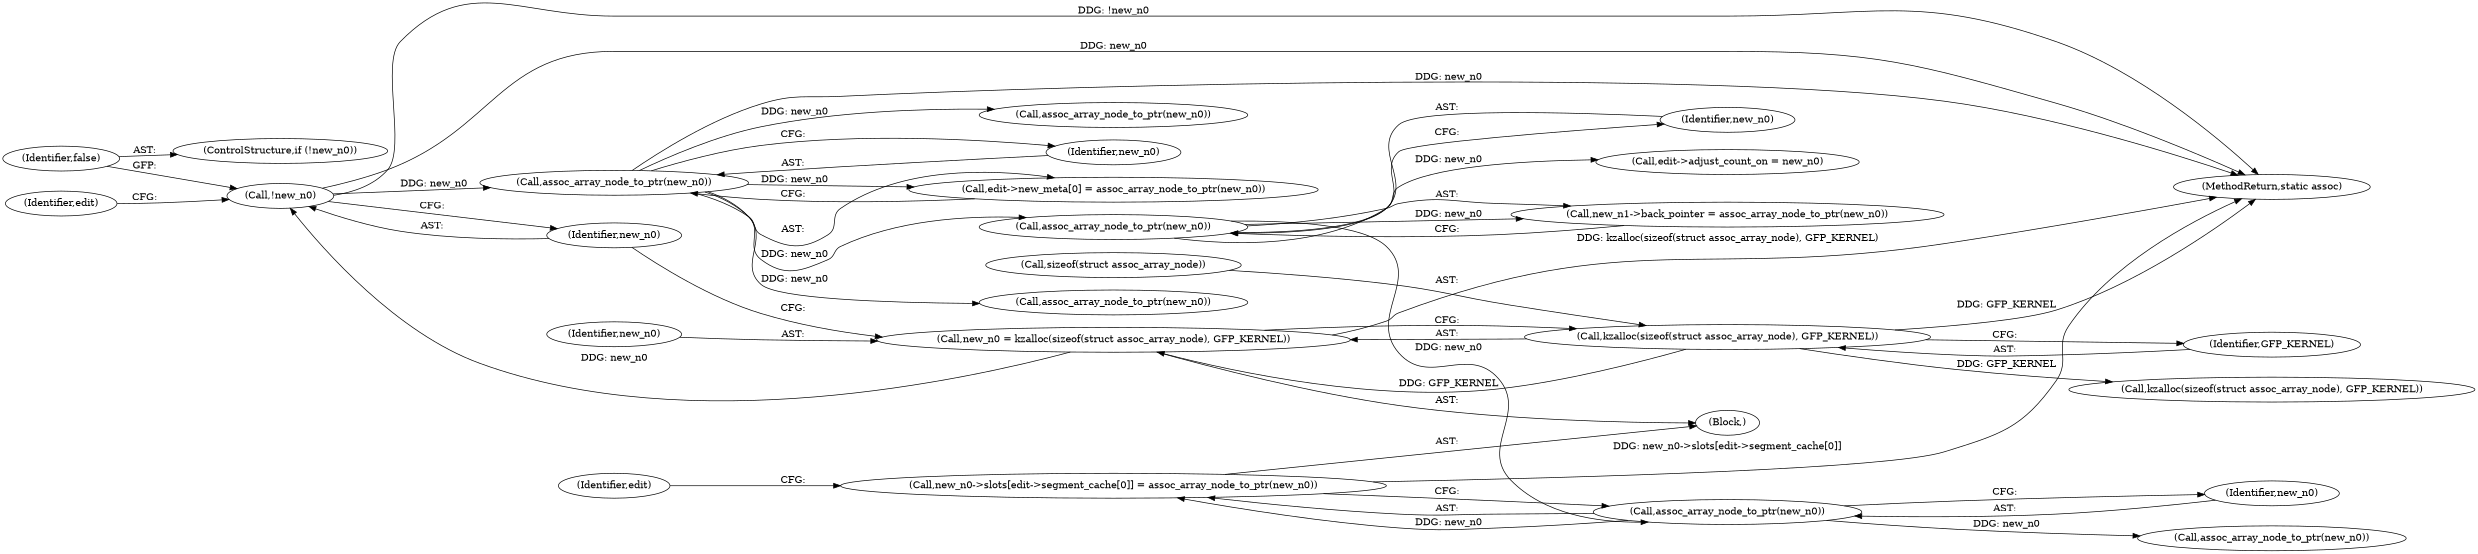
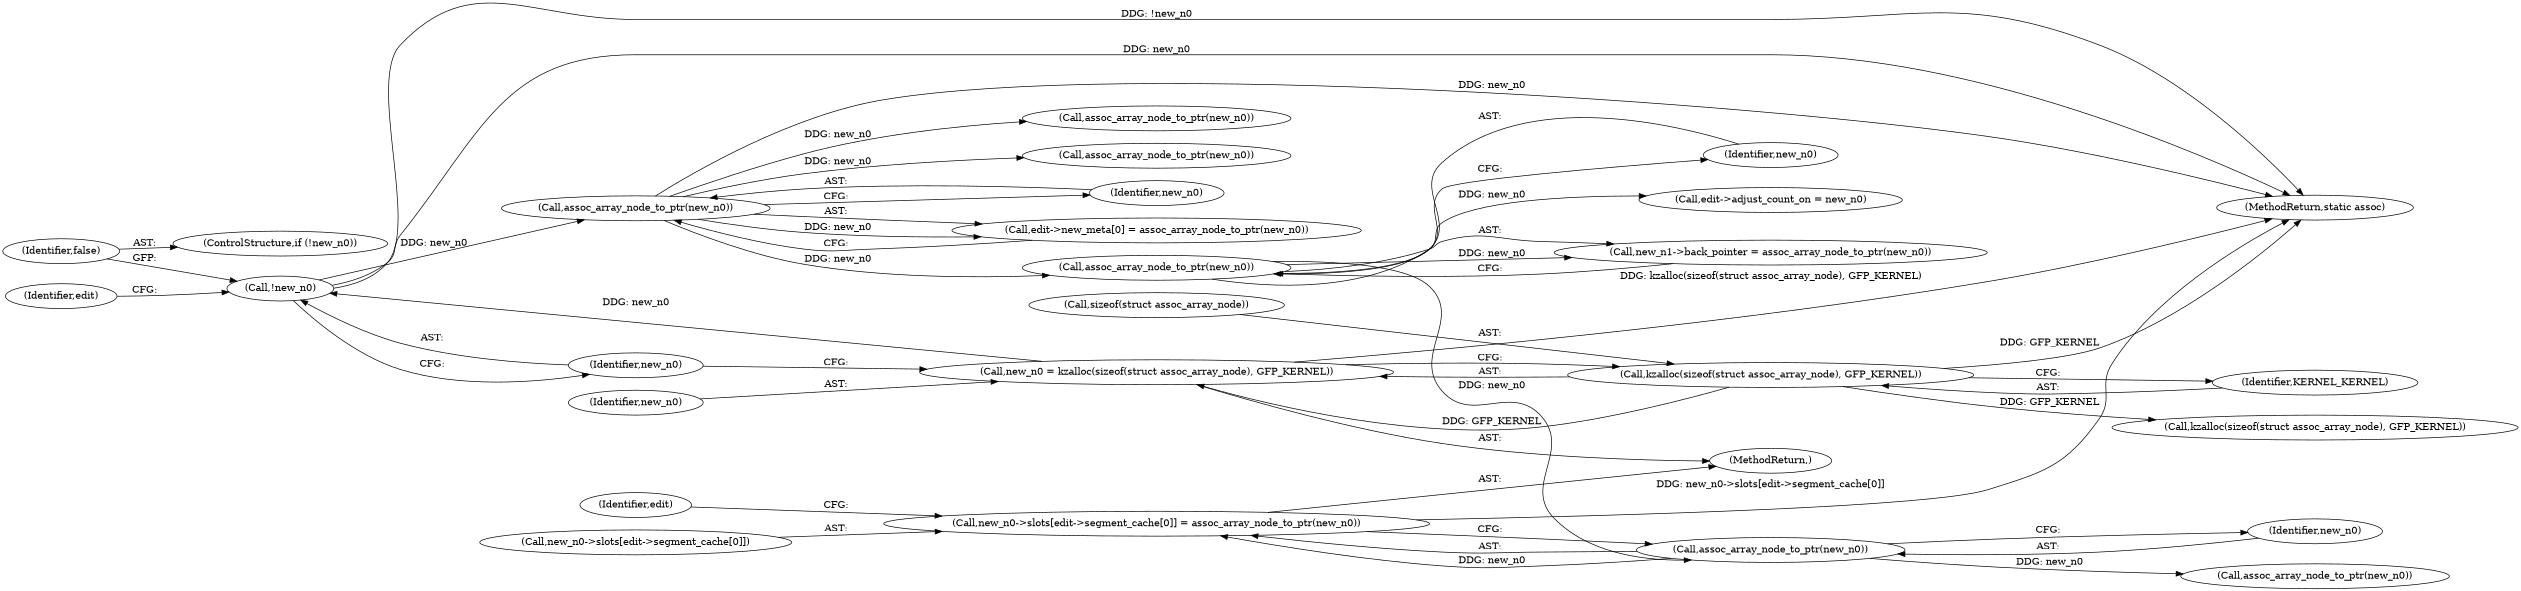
(2272, 345) -> (2315, 383)
(1728, 423) -> (1771, 461)
none -> (636, 542)
